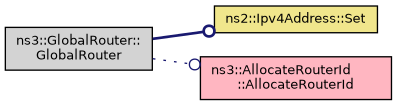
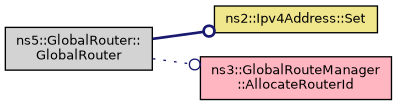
(79, 49) -> (79, 49)
(296, 78) -> (296, 78)
